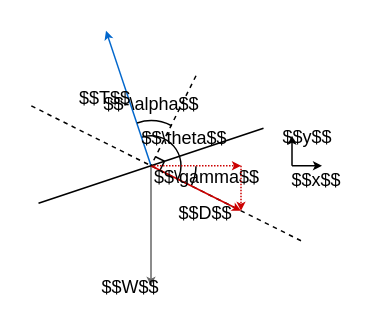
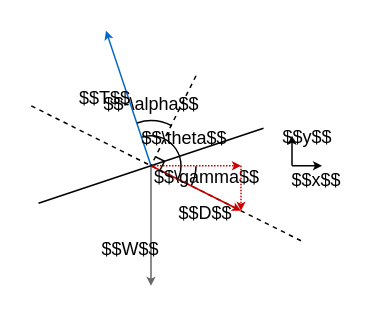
(130, 287) -> (130, 250)
